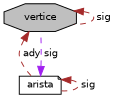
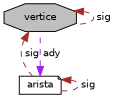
(31, 54) -> (31, 54)
(50, 54) -> (51, 54)
